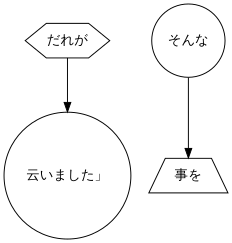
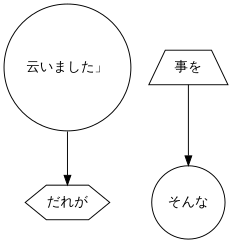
(67, 80) -> (67, 153)
(188, 113) -> (188, 120)
